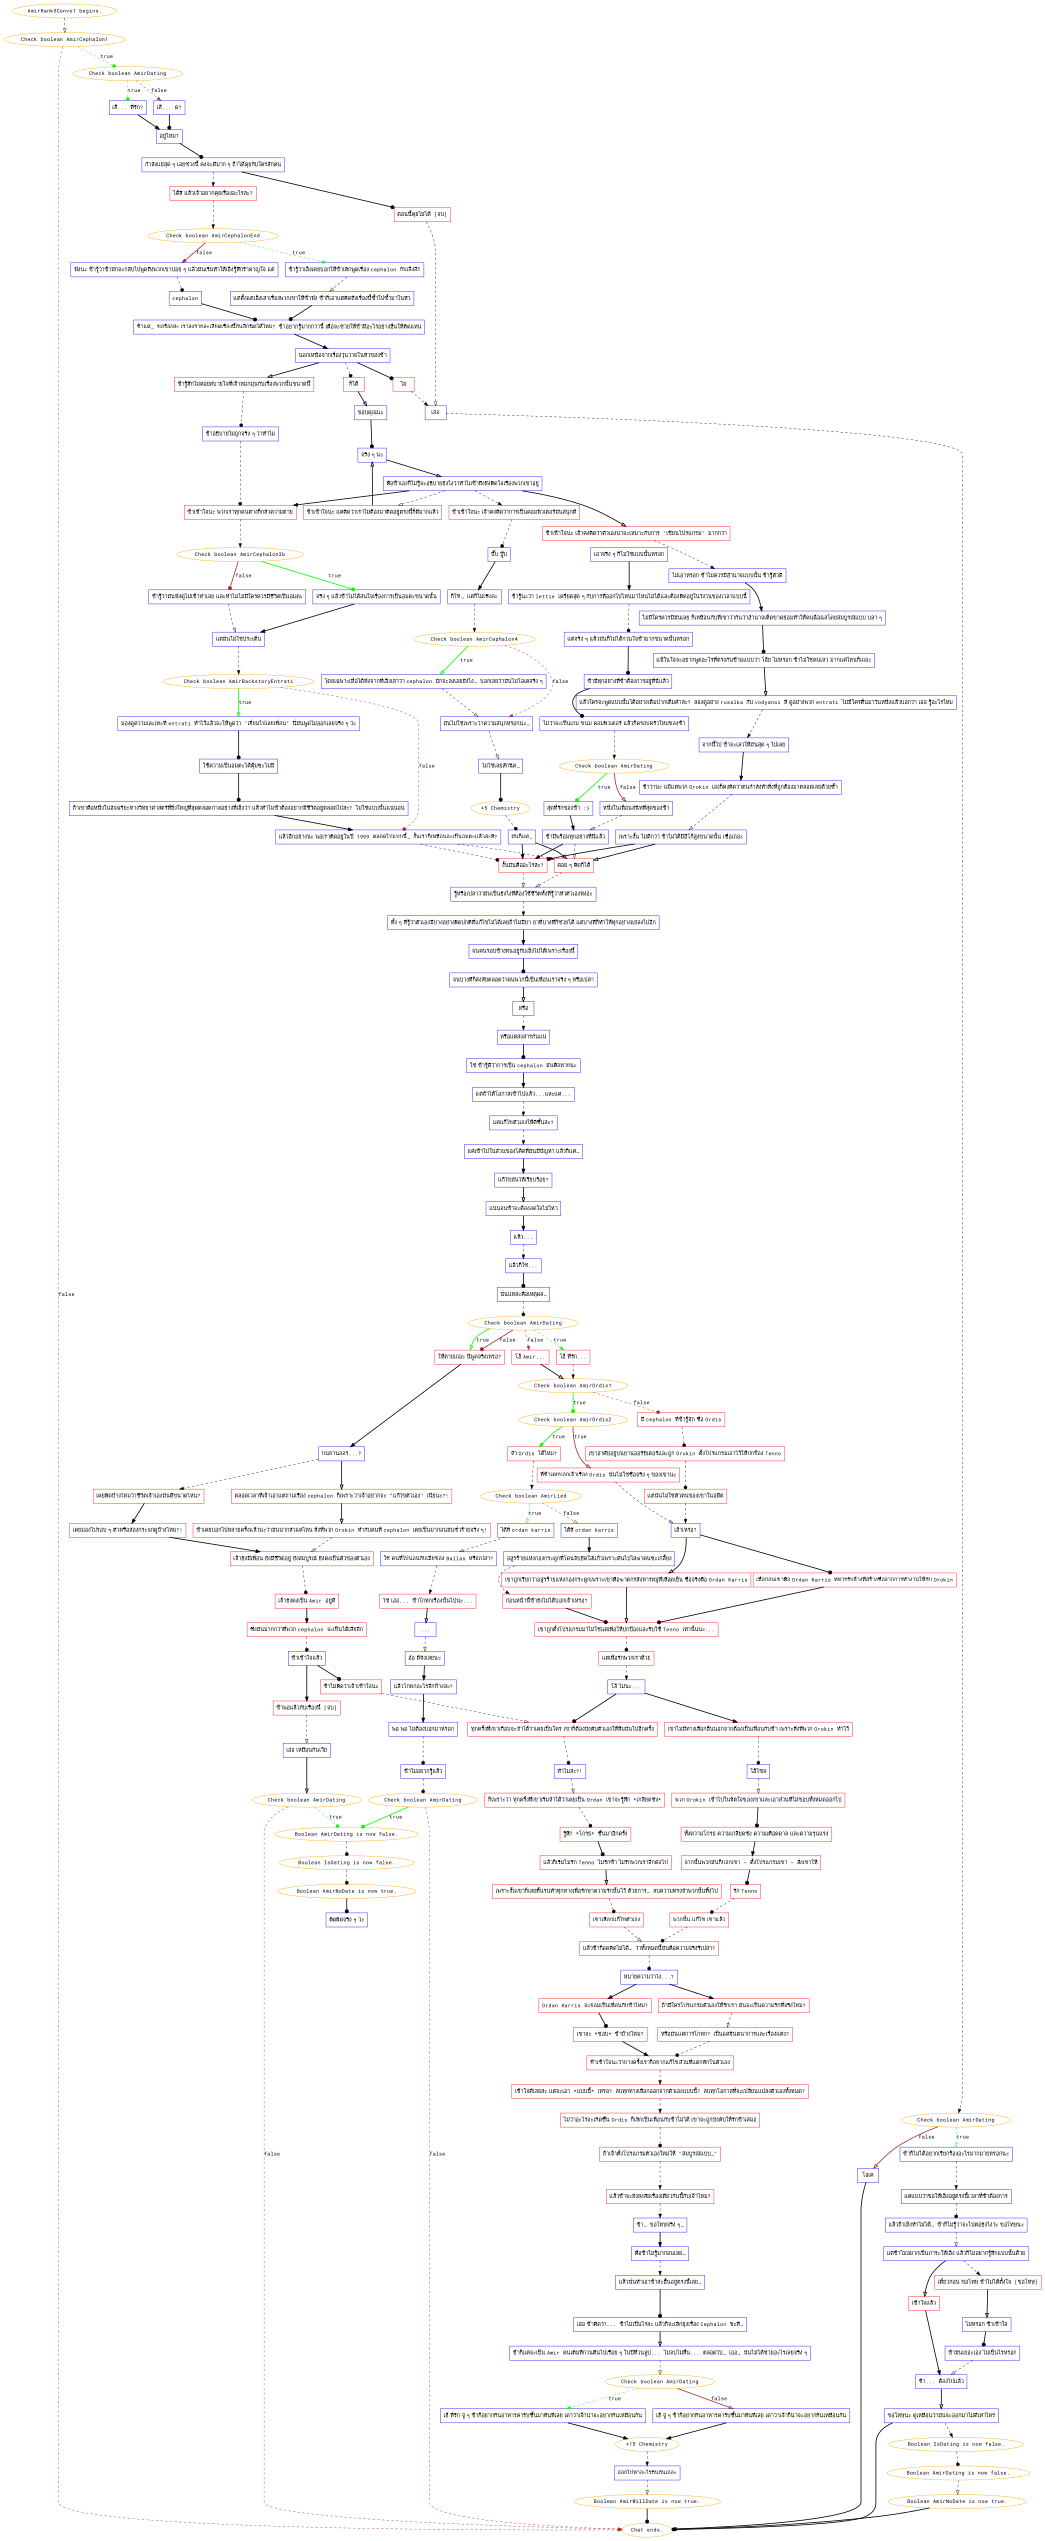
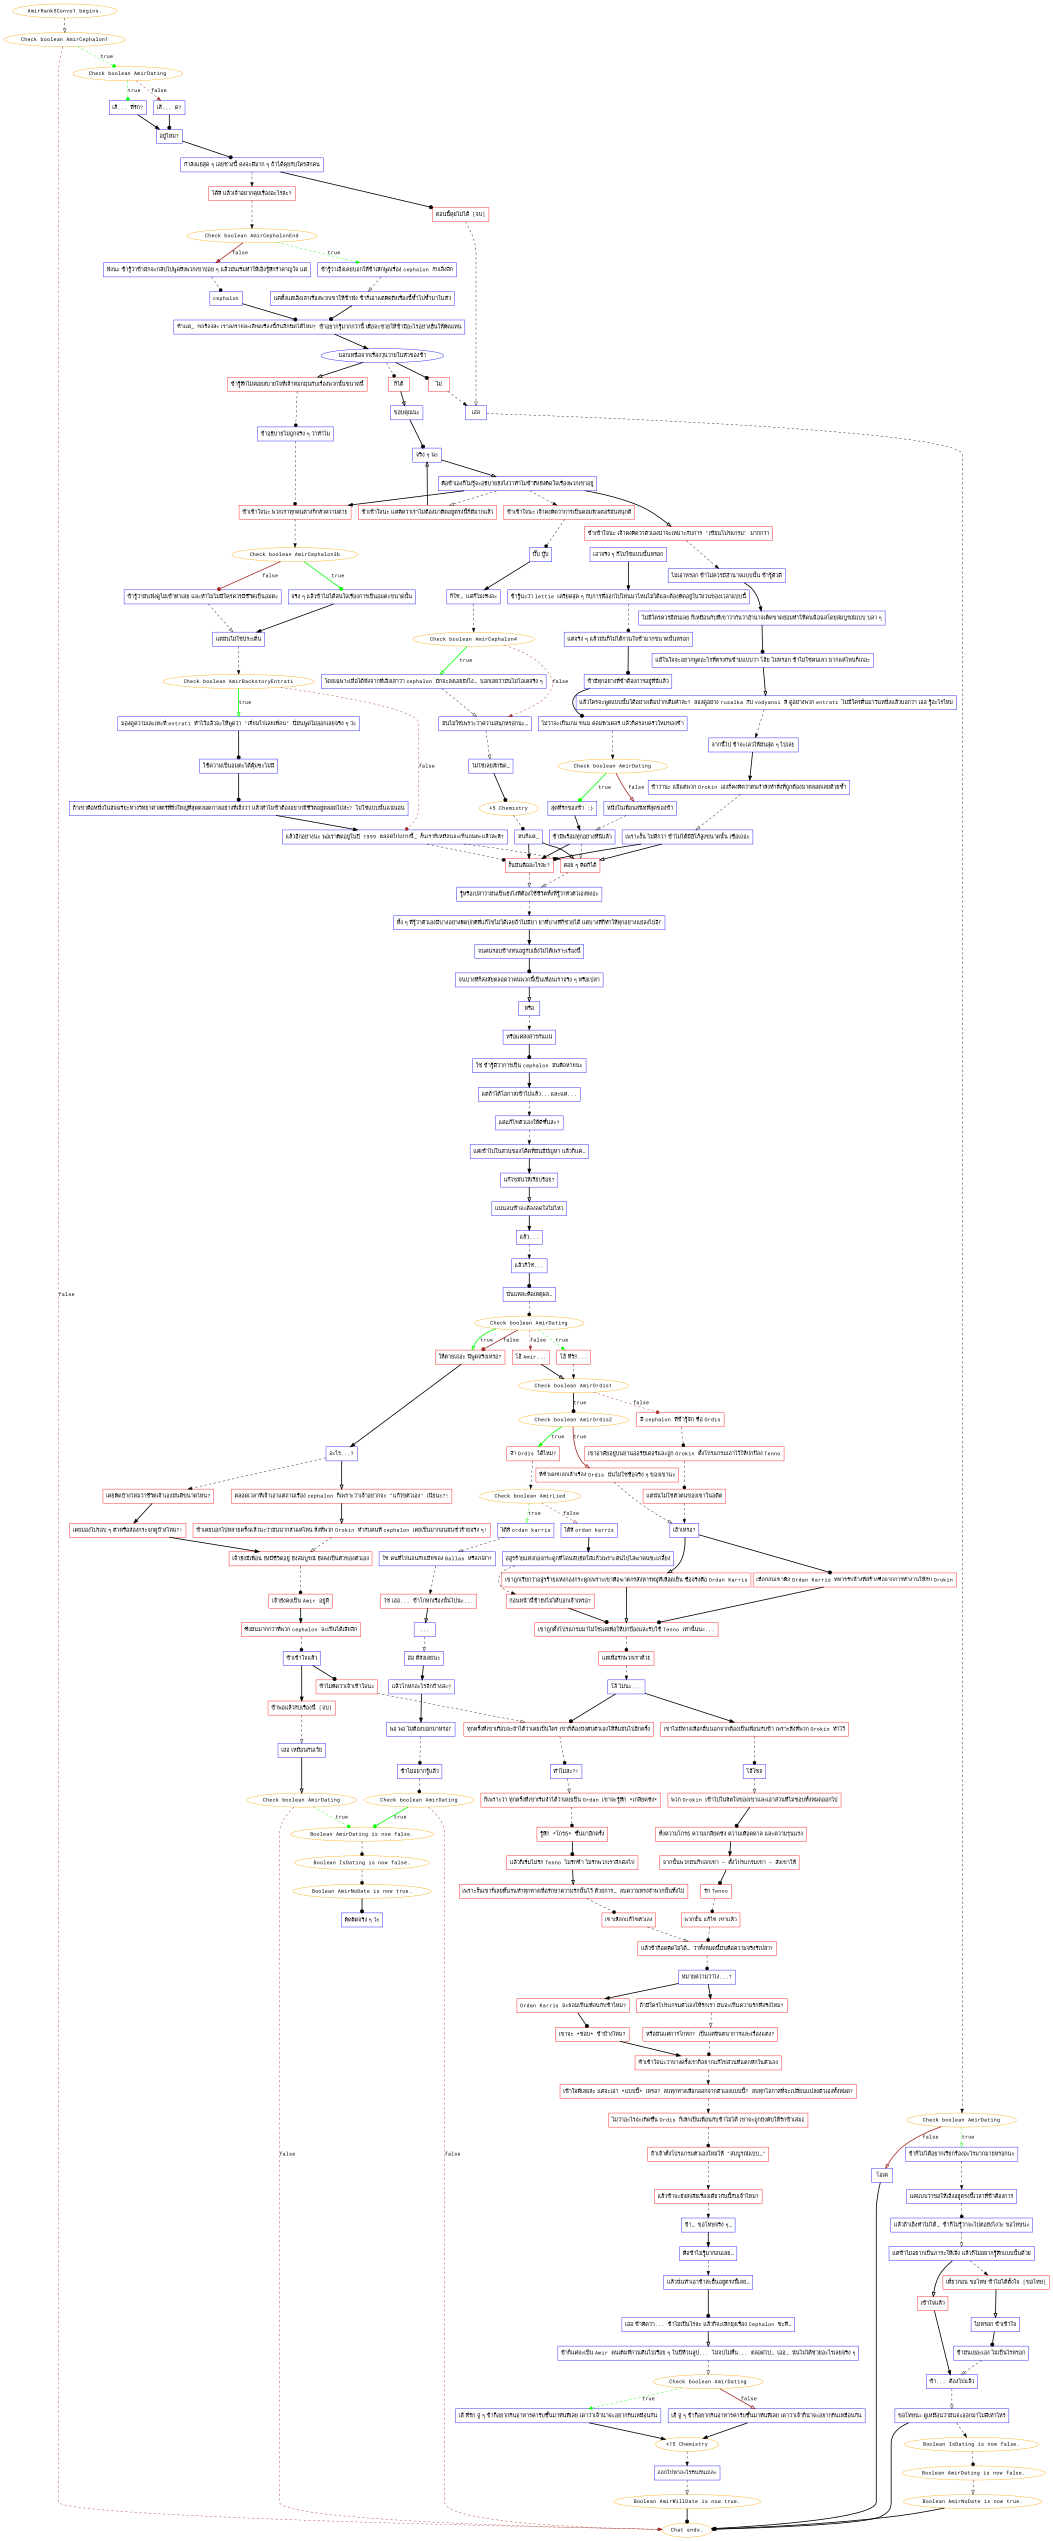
(343, 356) -> (382, 356)
(573, 1401) -> (574, 1401)
(342, 1454) -> (342, 1454)
(941, 2397) -> (952, 2397)
